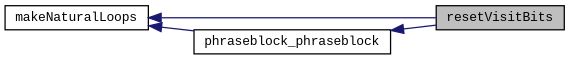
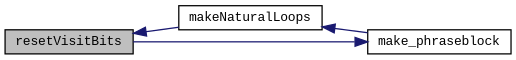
(299, 18) -> (162, 29)
(292, 42) -> (439, 42)
